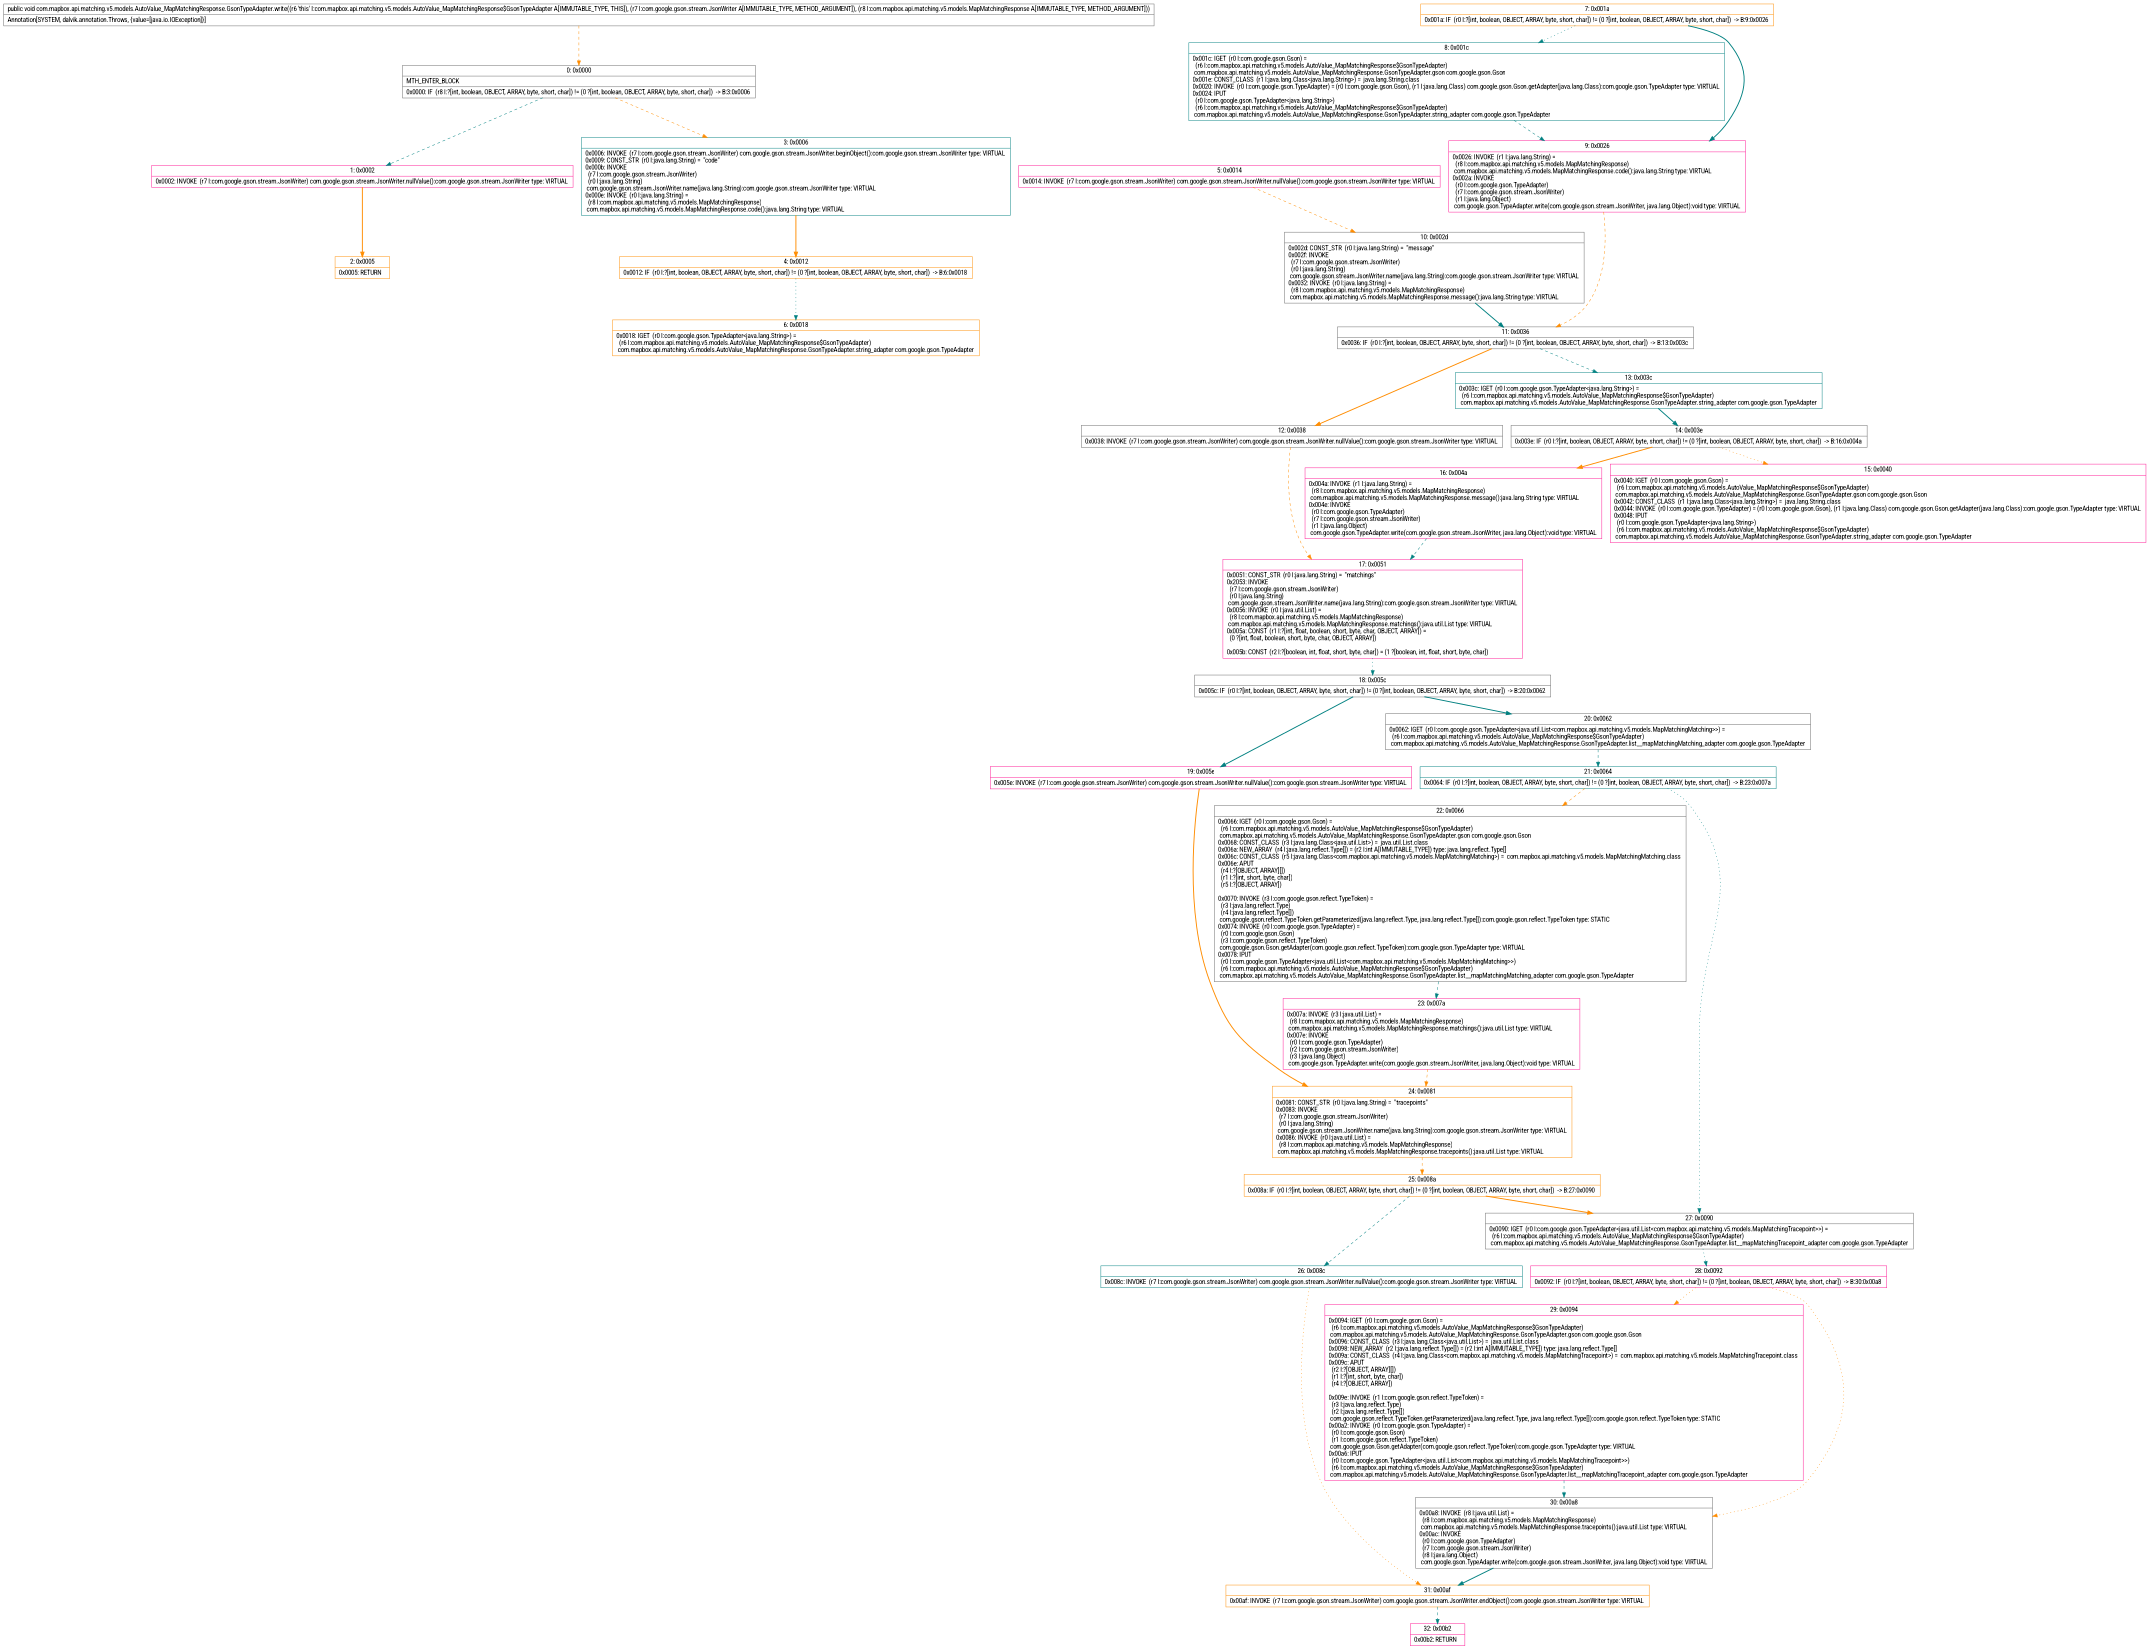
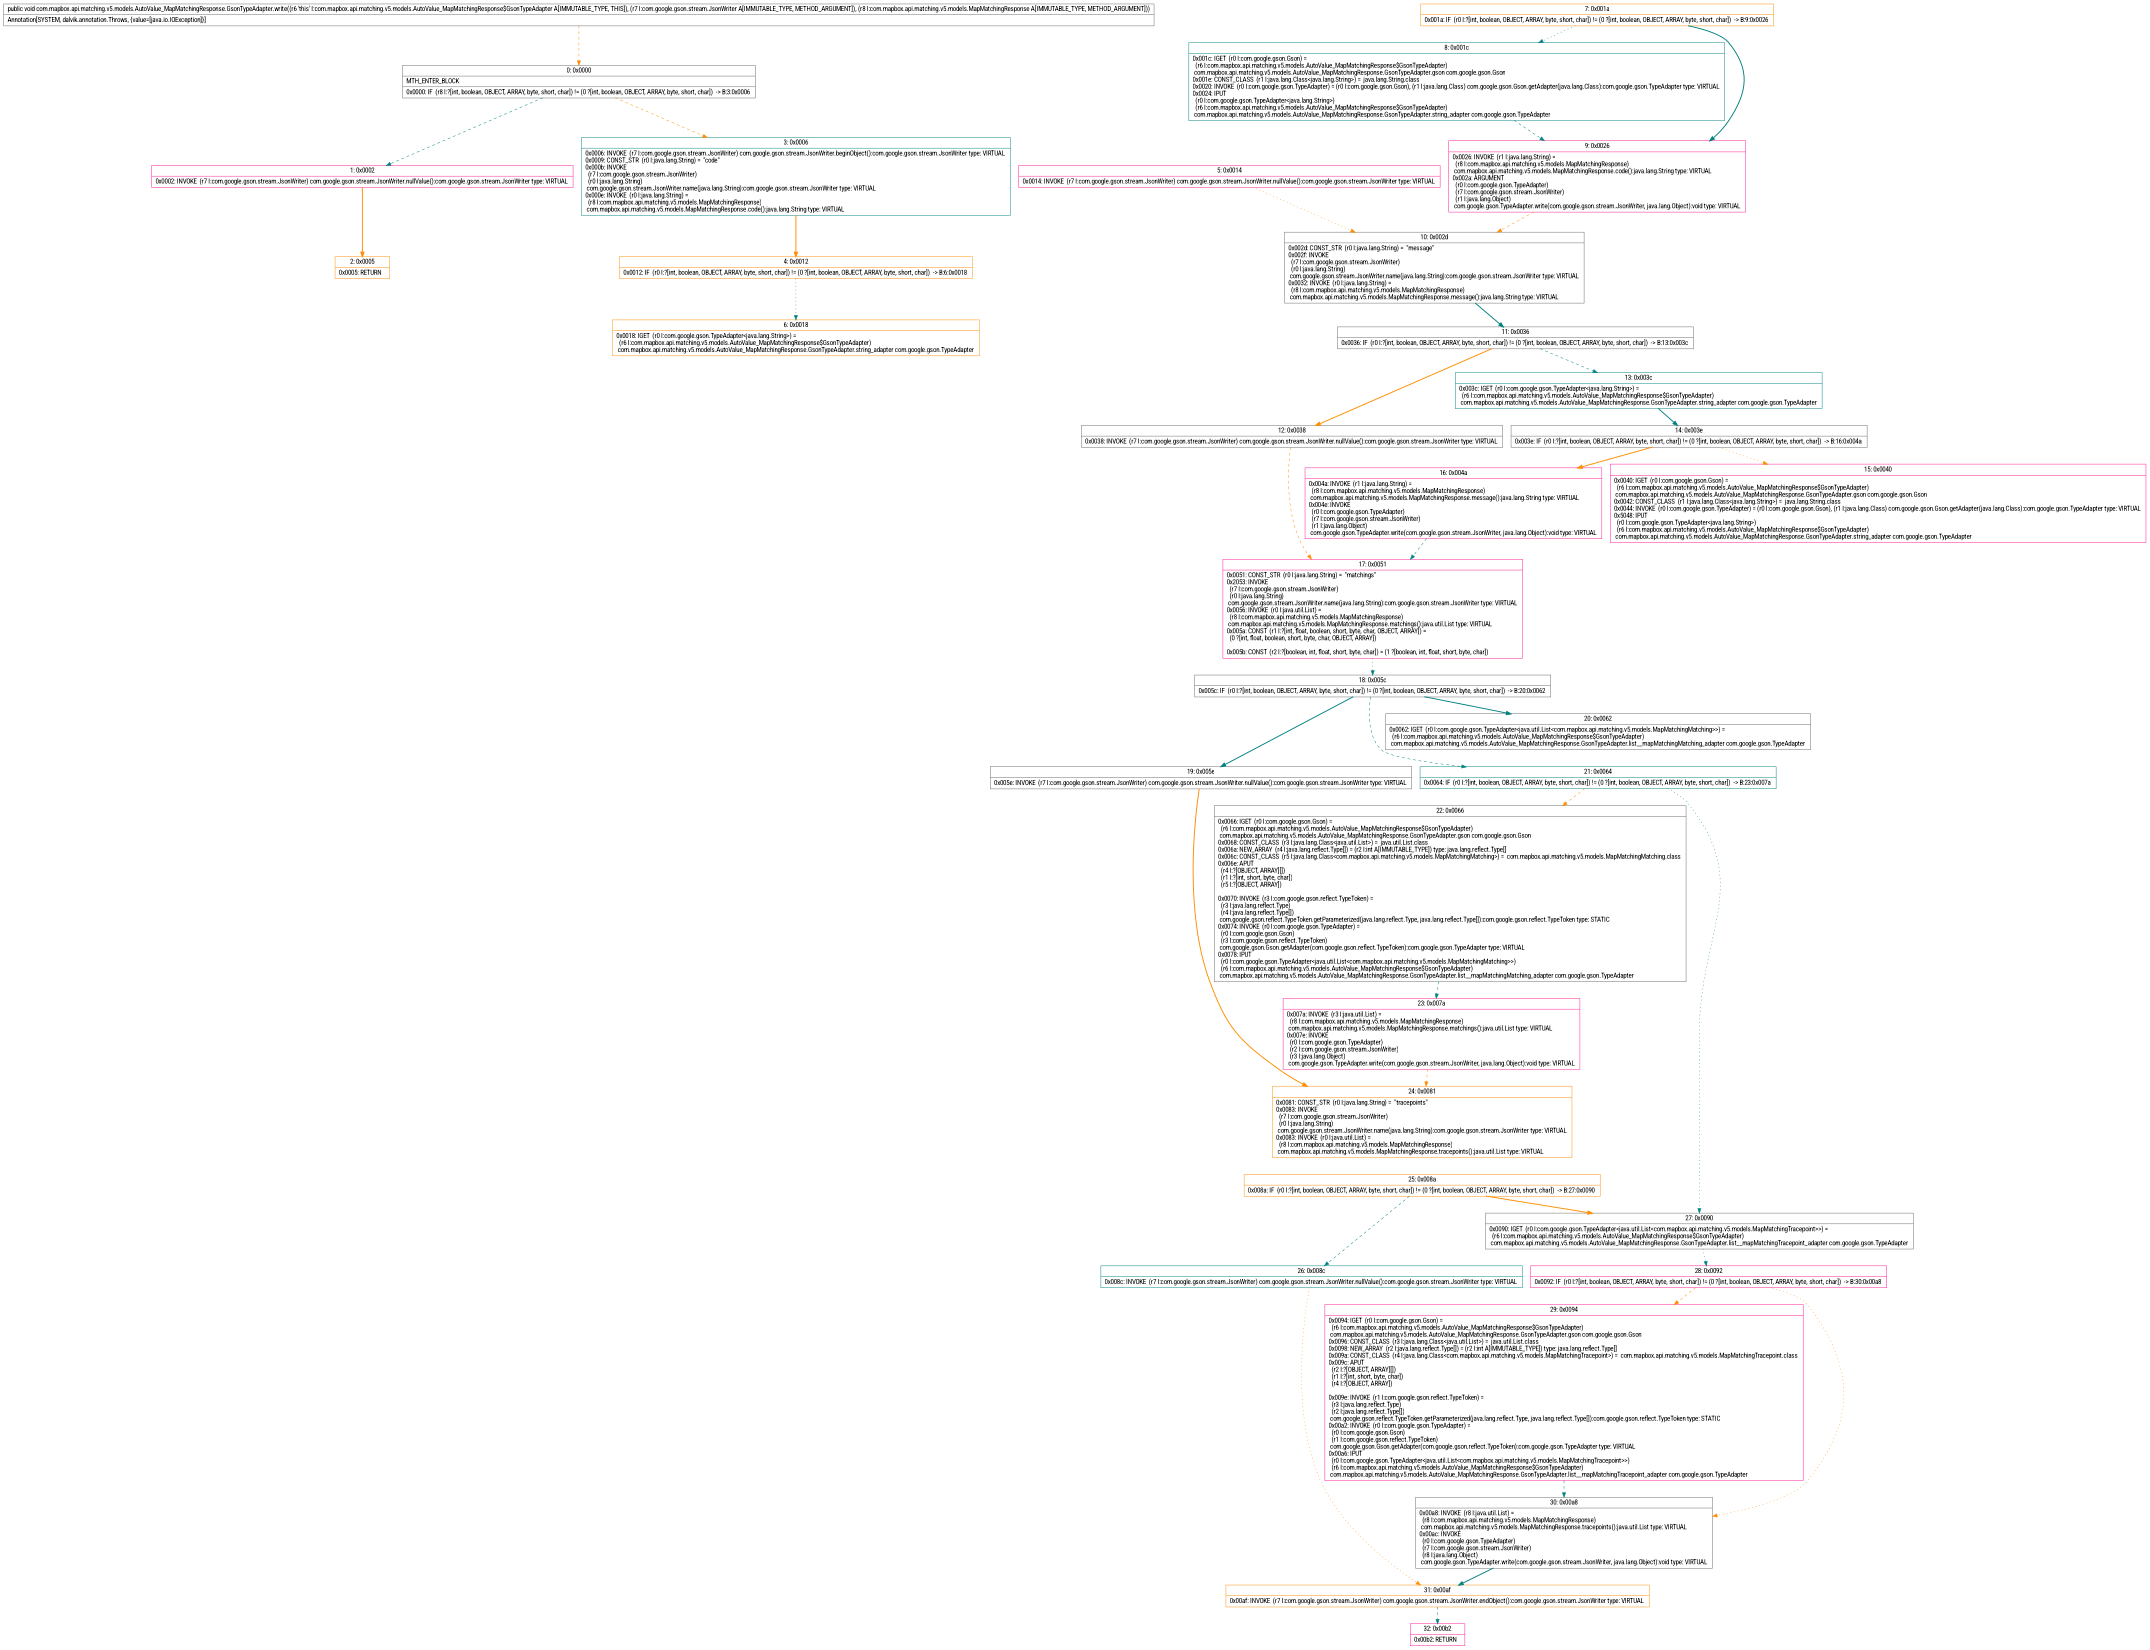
(1475, 178) -> (1480, 178)
(1302, 209) -> (1302, 209)
(1600, 277) -> (1518, 221)
(1632, 516) -> (1632, 516)
(1598, 756) -> (1393, 755)
(1201, 778) -> (1201, 778)
(1324, 1138) -> (1324, 1138)
(1422, 1164) -> none
(1687, 1295) -> (1687, 1295)
